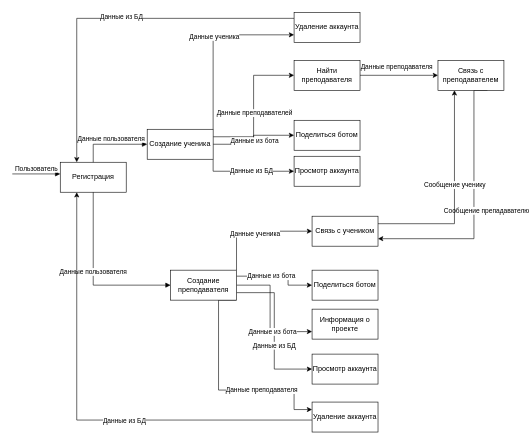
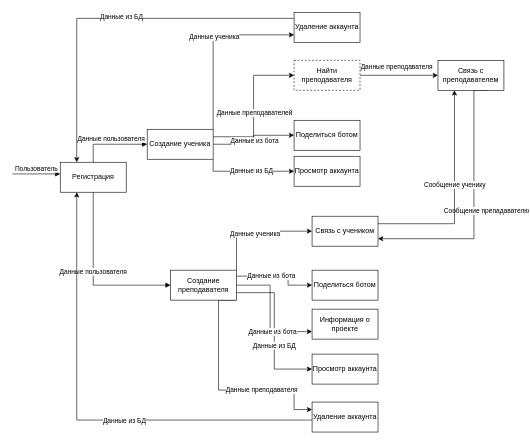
(327, 75) -> (327, 75)
